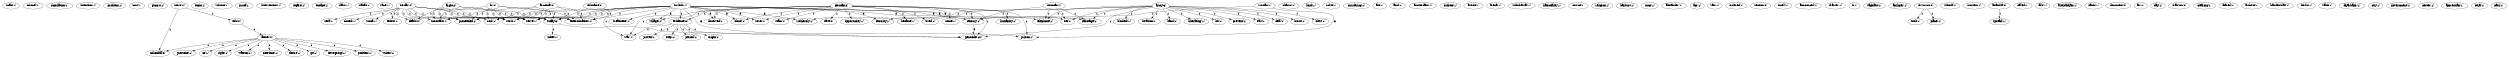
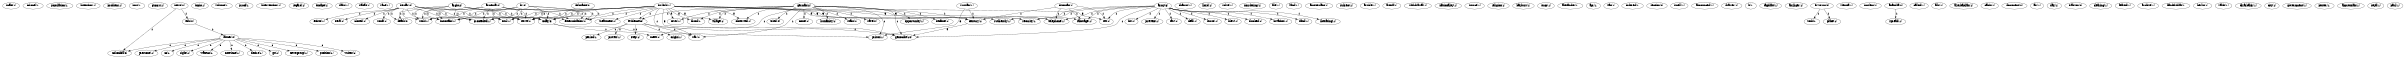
(930, 22) -> (775, 22)
none -> (752, 26)
